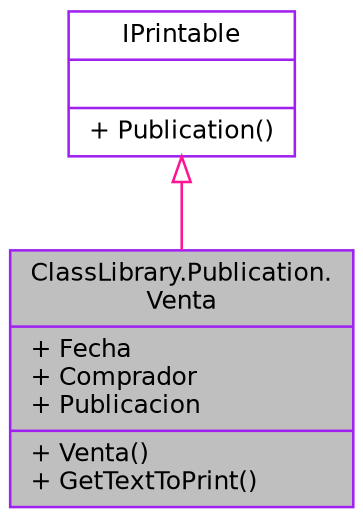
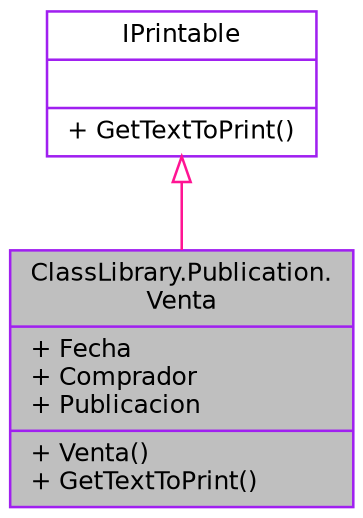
(182, 131) -> (182, 131)
